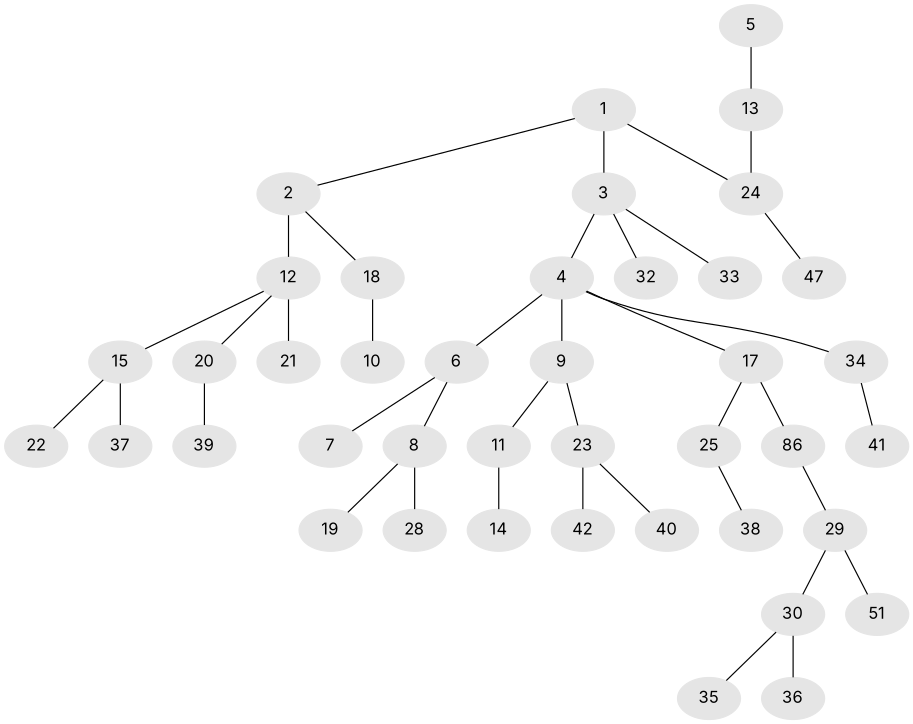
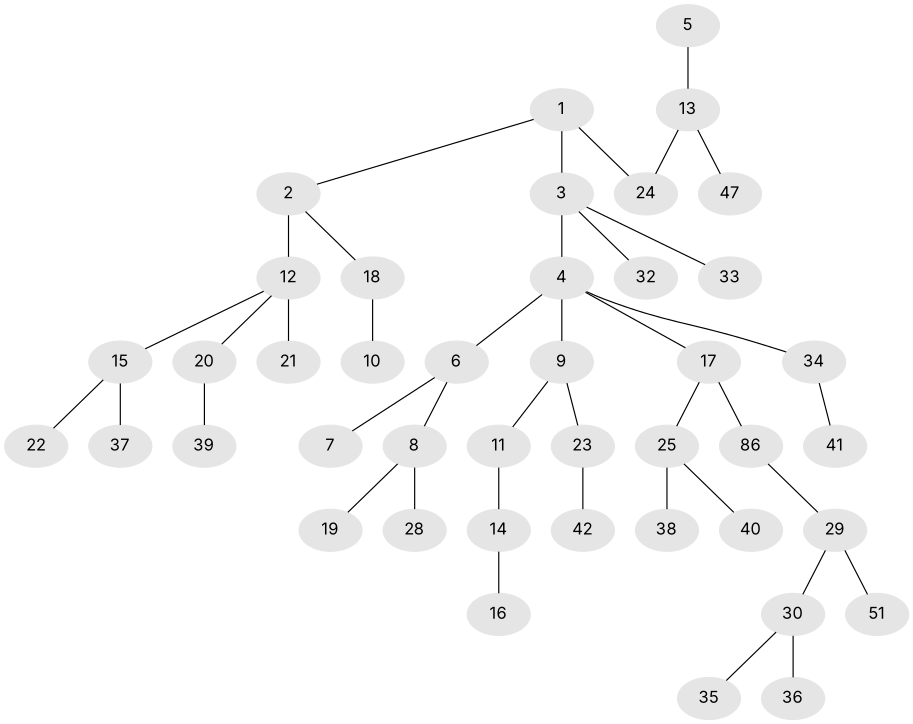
(783, 236) -> (709, 152)
(625, 488) -> (709, 488)
none -> (499, 614)
